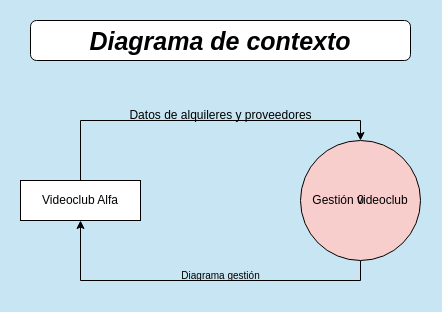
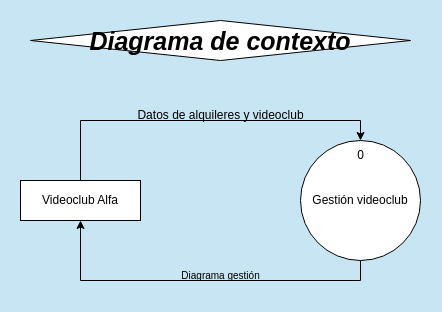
(221, 41) -> (221, 41)
(221, 116) -> (221, 116)
(361, 201) -> (361, 156)
(361, 201) -> (361, 201)
